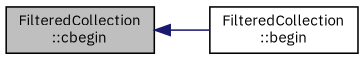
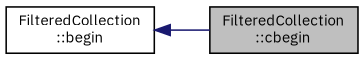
(190, 30) -> (190, 30)
